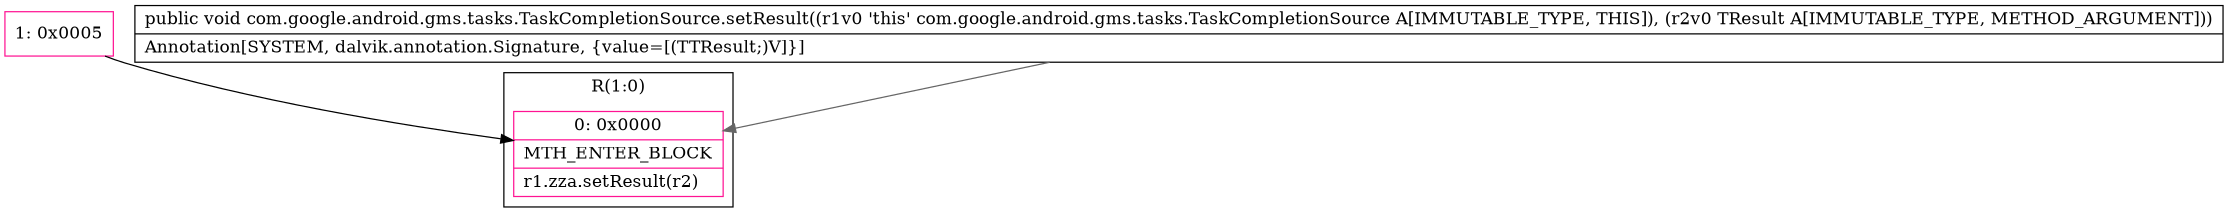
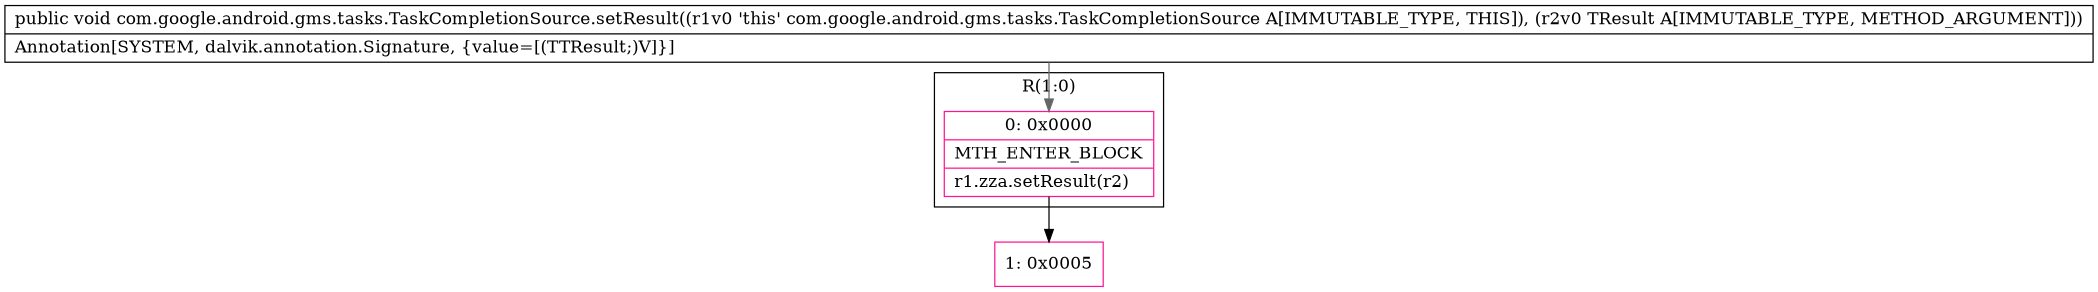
(301, 106) -> (1049, 215)
